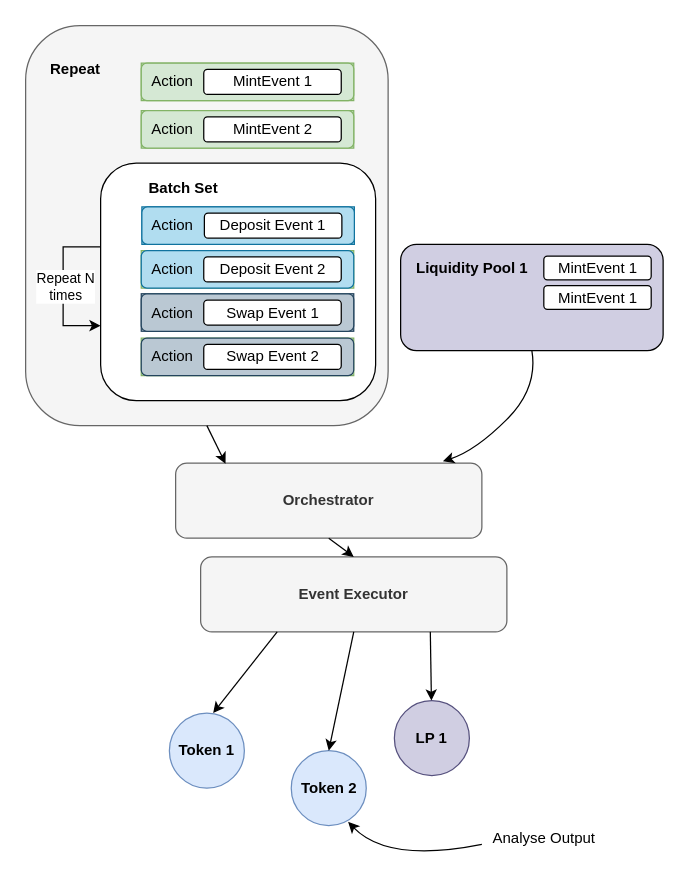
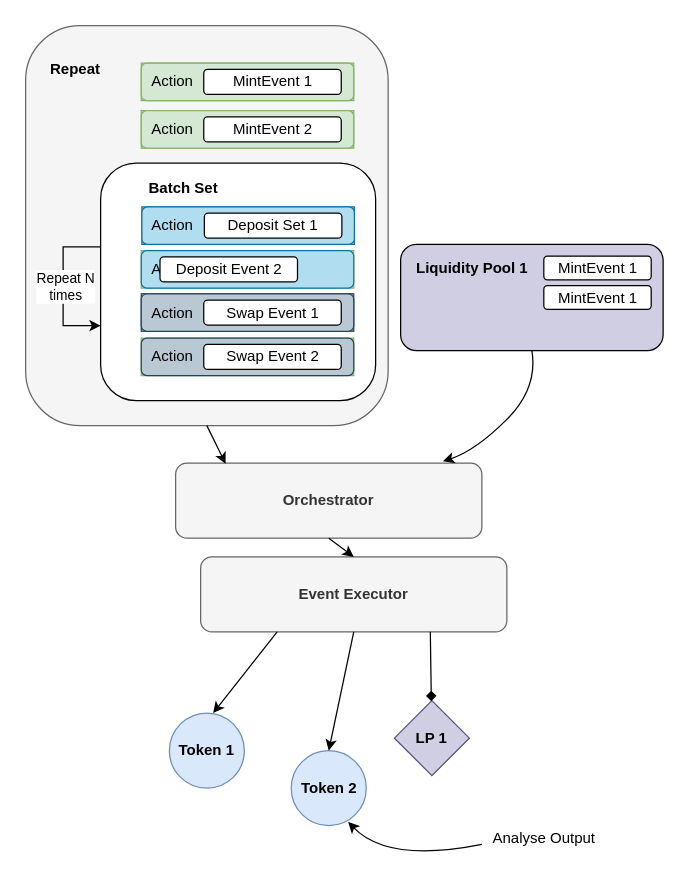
(273, 226) -> (273, 226)
(273, 269) -> (229, 269)
(431, 691) -> (431, 690)
(432, 738) -> (432, 738)
